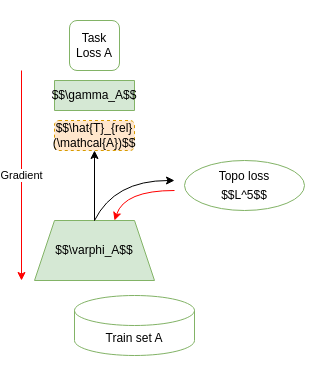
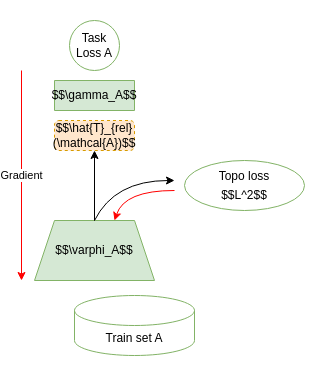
(95, 46) -> (95, 46)
(245, 179) -> (245, 179)
